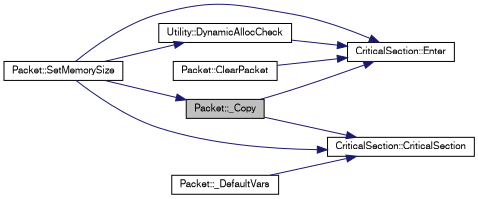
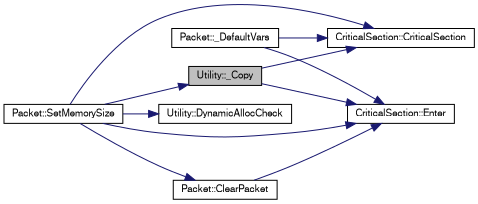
(315, 43) -> (321, 70)
(225, 109) -> (225, 76)
none -> (132, 152)
